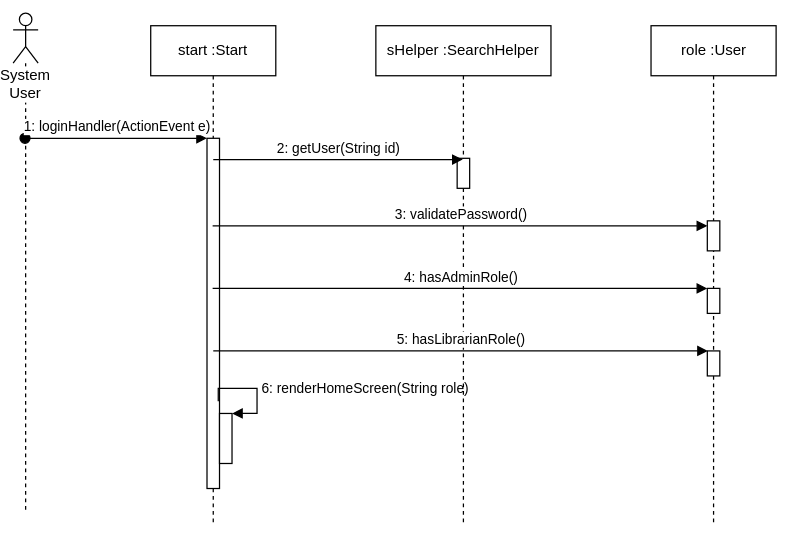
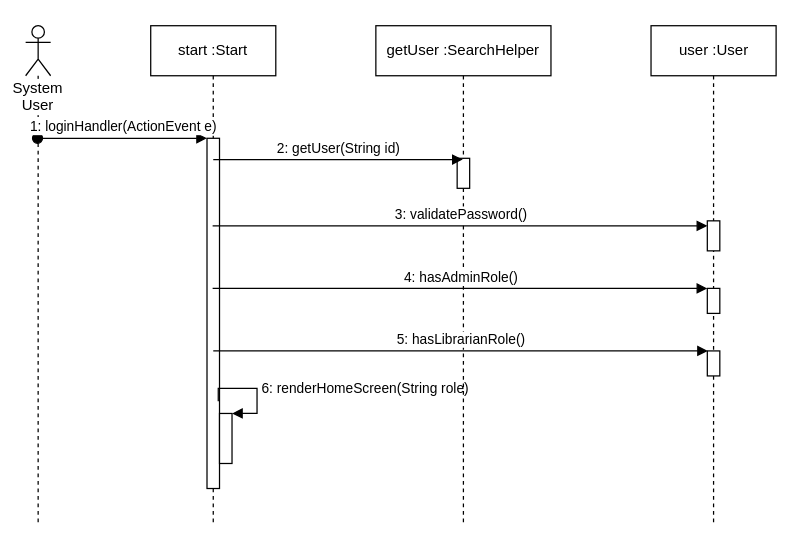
(463, 51) -> (463, 51)
(714, 51) -> (714, 51)
(26, 263) -> (38, 276)
